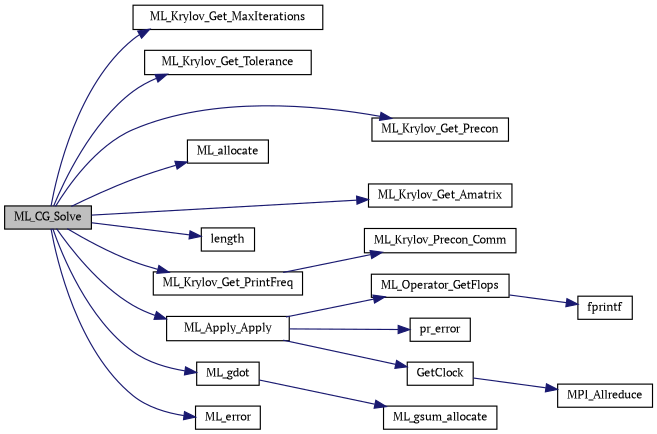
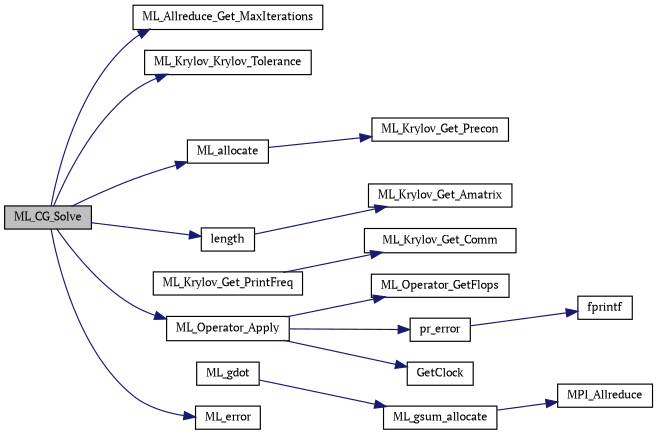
(228, 17) -> (228, 17)
(228, 62) -> (228, 62)
(200, 111) -> (314, 143)
(224, 208) -> (315, 222)
(440, 241) -> (440, 241)
(111, 252) -> none
(538, 299) -> (518, 319)
(100, 319) -> none
(228, 329) -> (228, 329)
(510, 383) -> (522, 407)
